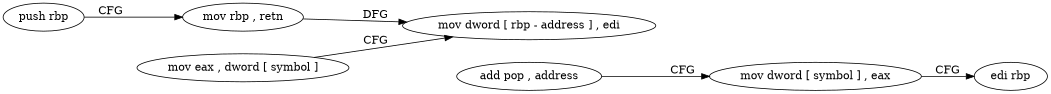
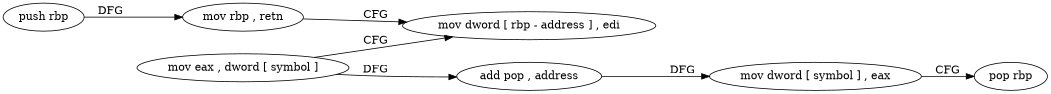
(111, 11) -> (111, 11)
(376, 15) -> (376, 15)
(683, 71) -> (683, 71)
none -> (393, 76)
(1011, 76) -> (1011, 76)
